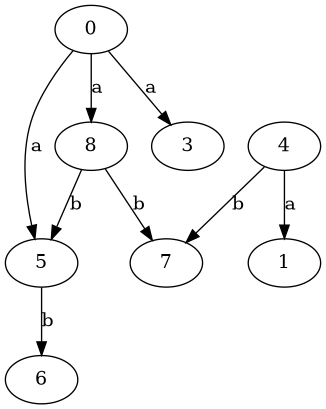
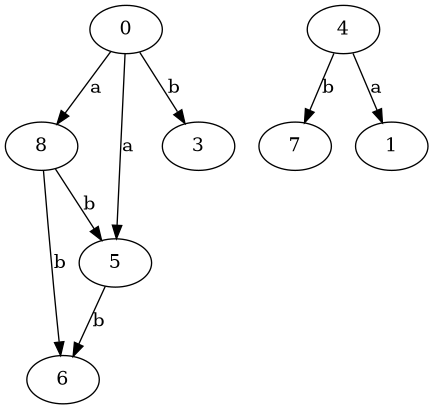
(151, 88) -> (174, 88)
(125, 199) -> (51, 256)
